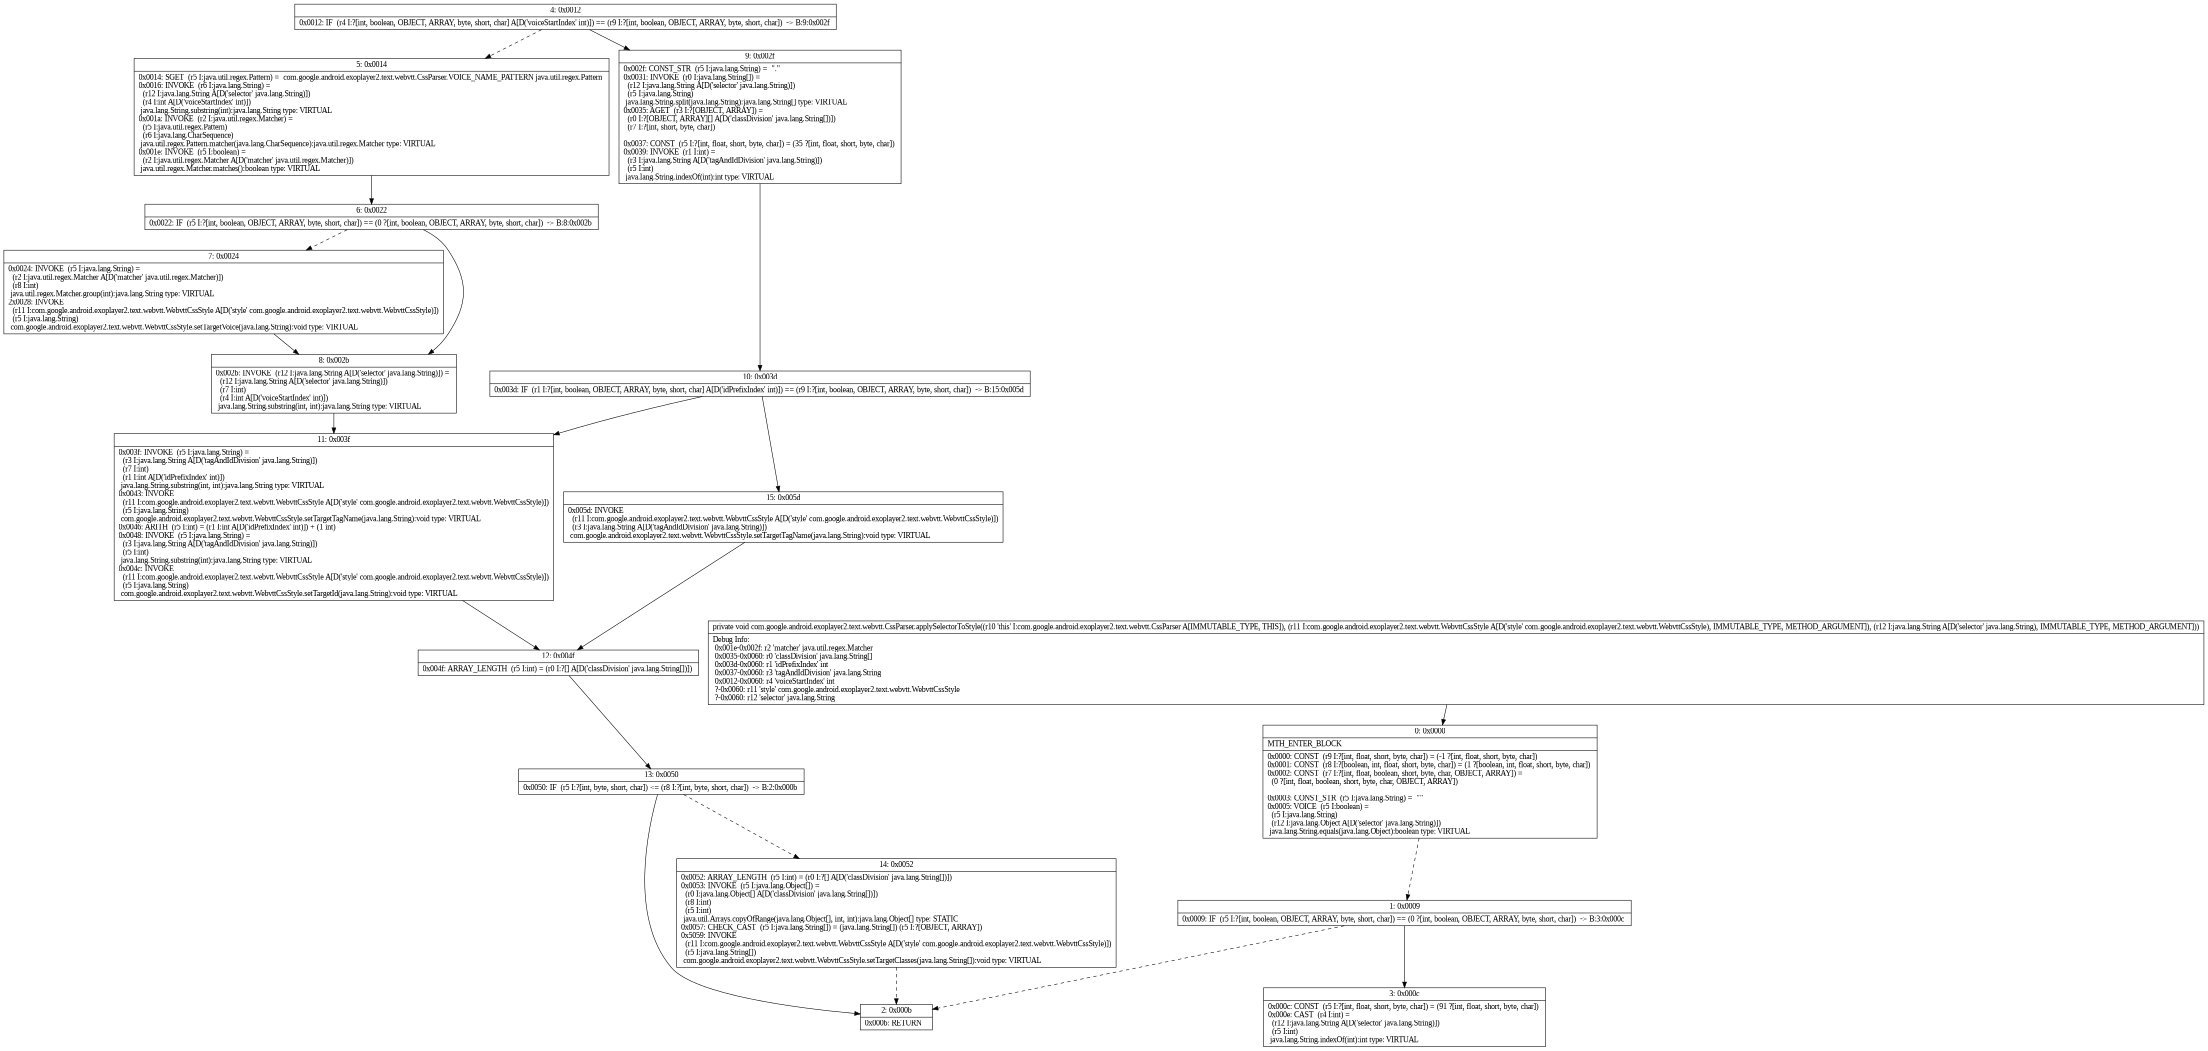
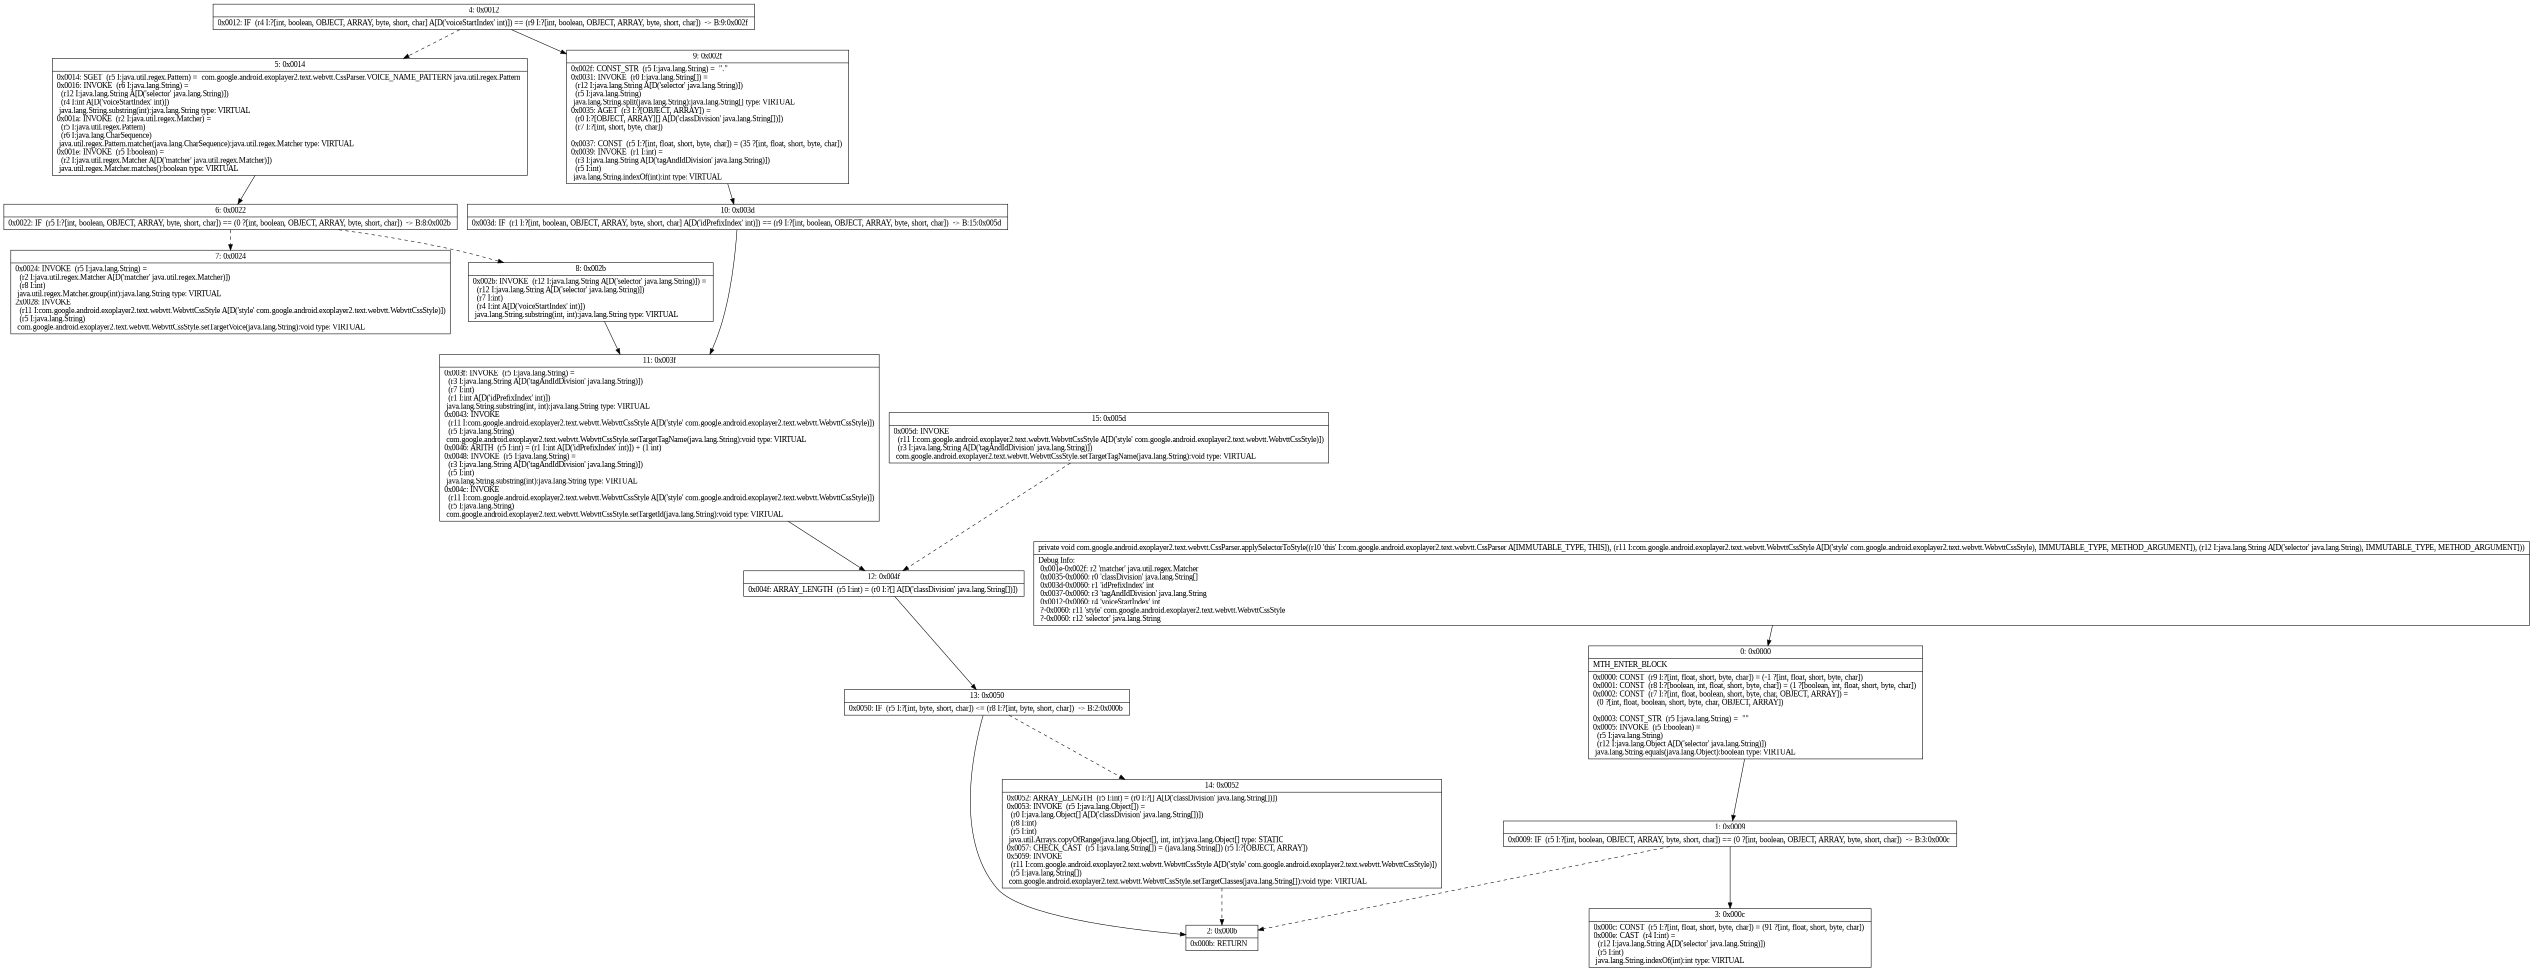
(463, 287) -> (419, 243)
(284, 342) -> none
(770, 441) -> none
(664, 595) -> (989, 515)
(1319, 807) -> (1648, 727)
(1414, 866) -> (1739, 787)
